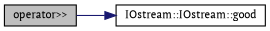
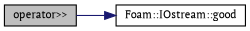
(191, 15) -> (181, 15)
